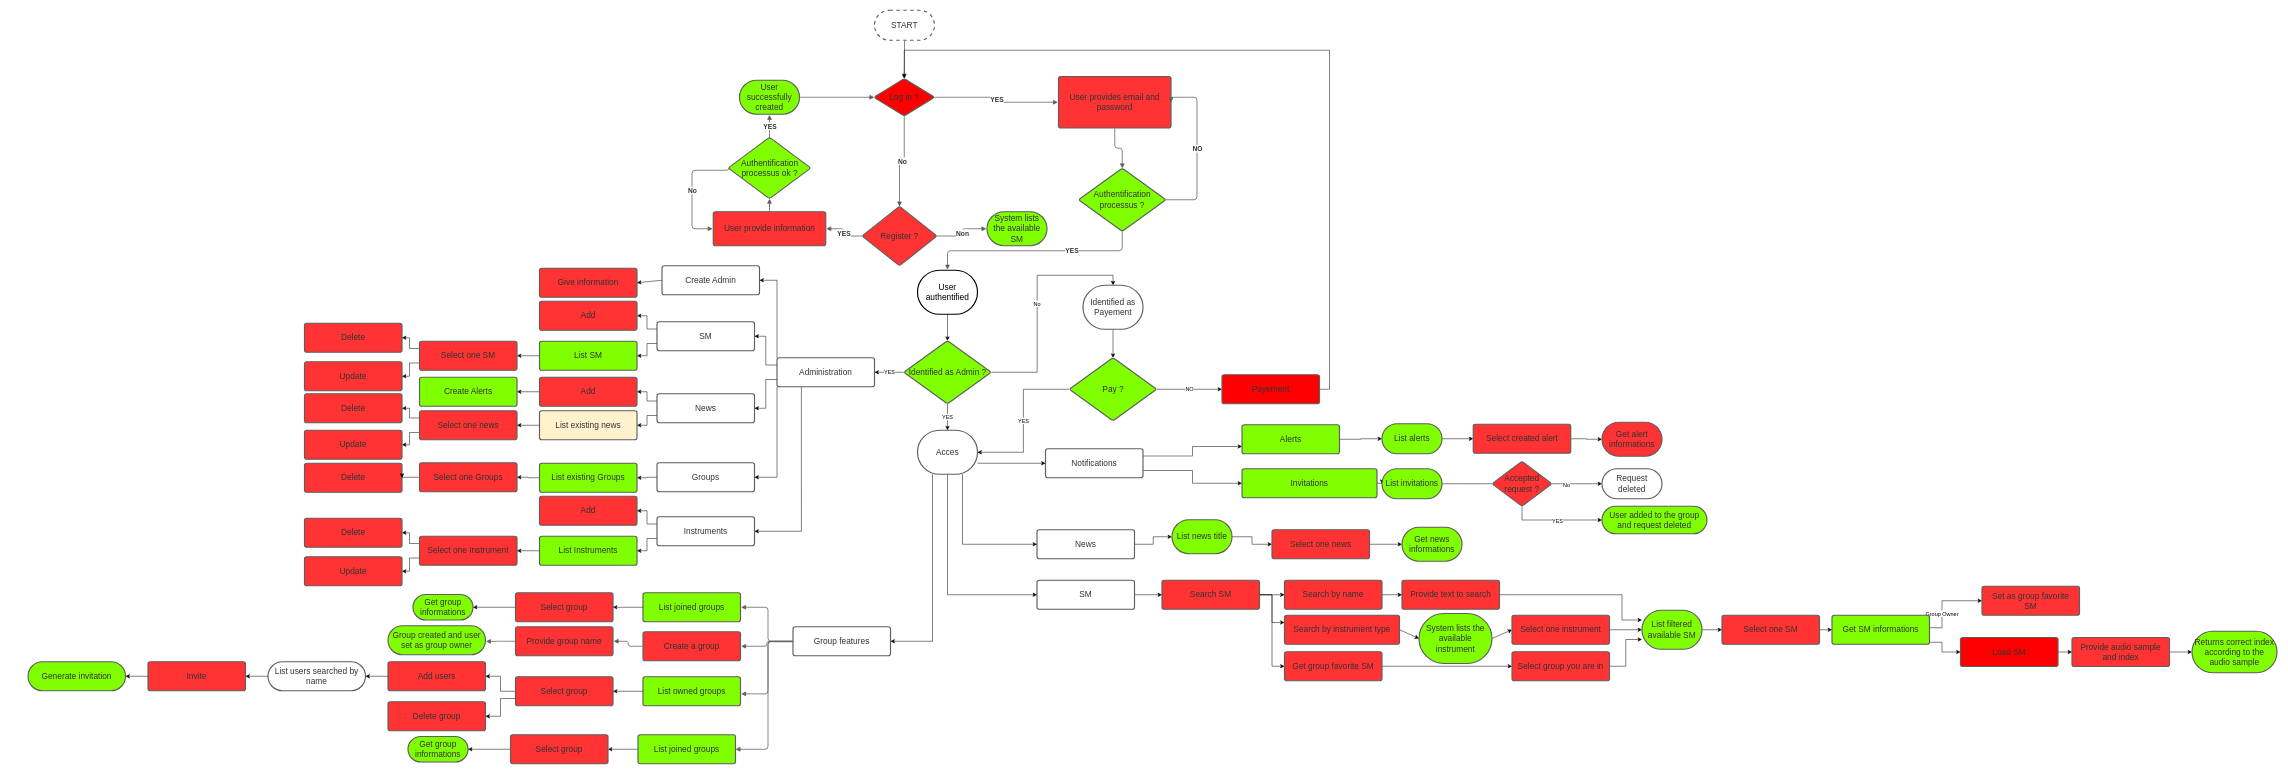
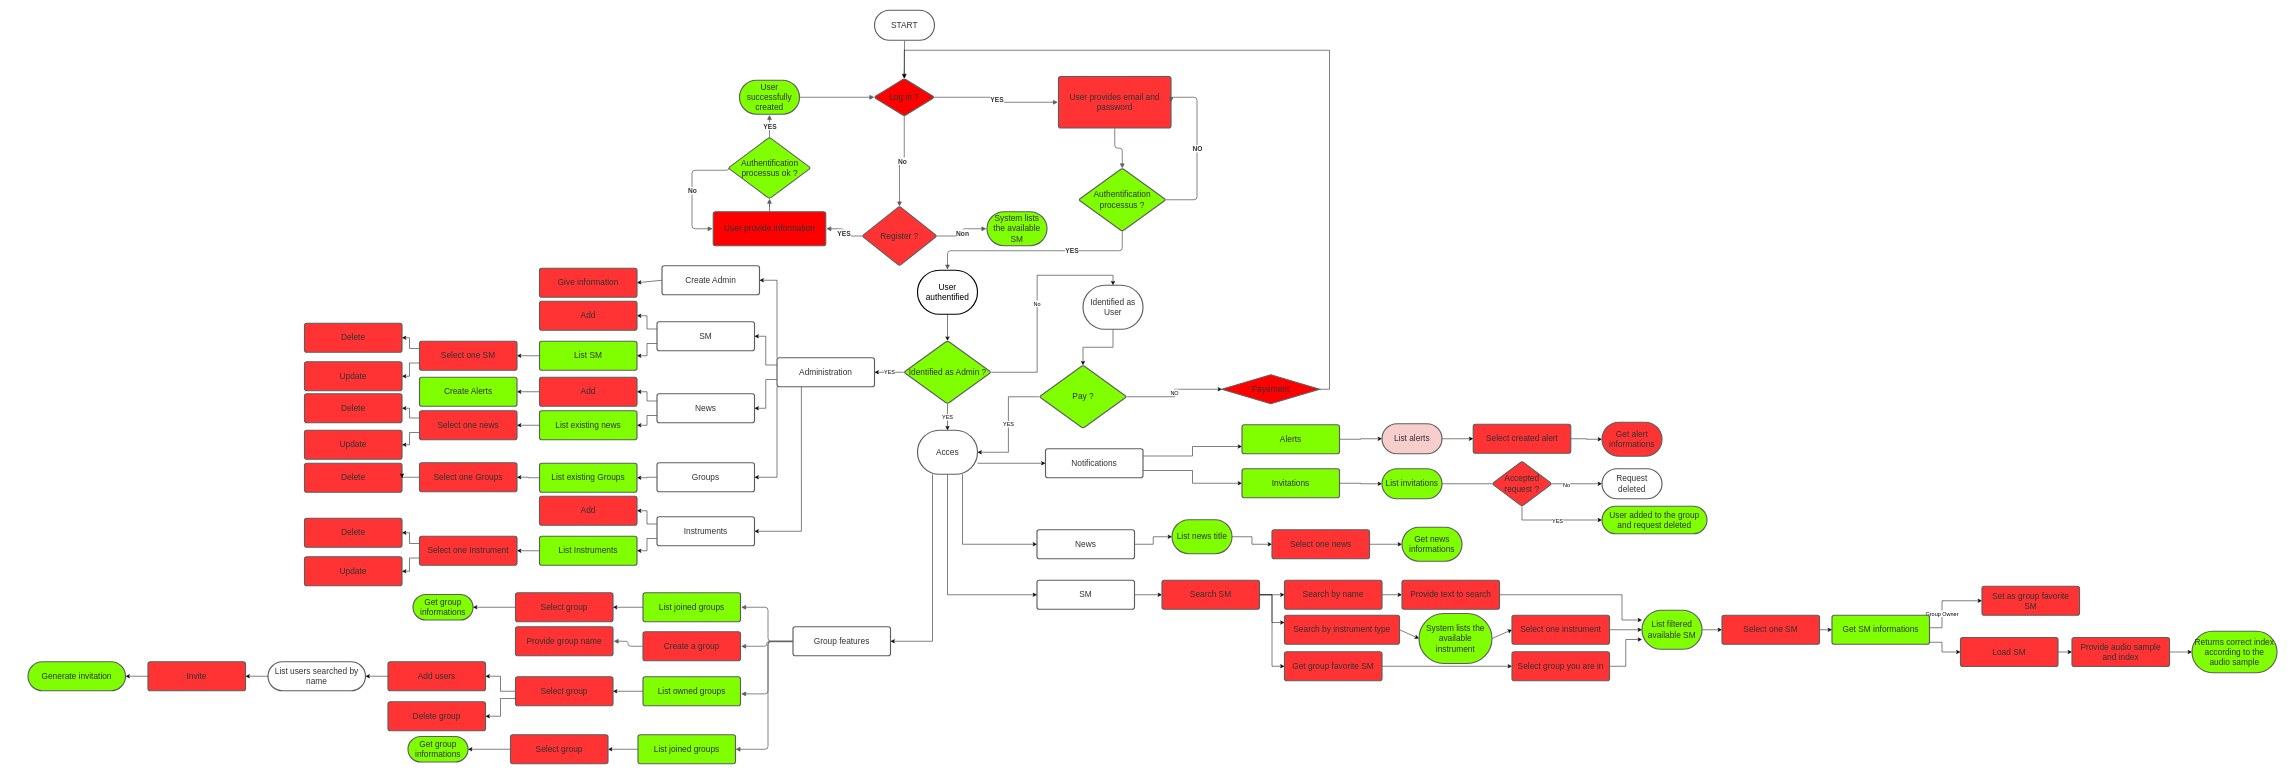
(904, 25) -> (904, 25)
(769, 229) -> (769, 229)
(1113, 307) -> (1113, 307)
(1113, 389) -> (1083, 397)
(1271, 389) -> (1271, 389)
(588, 425) -> (588, 425)
(1412, 439) -> (1412, 439)
(1309, 483) -> (1291, 483)
(437, 640) -> none
(502, 641) -> none
(2009, 652) -> (2009, 652)
